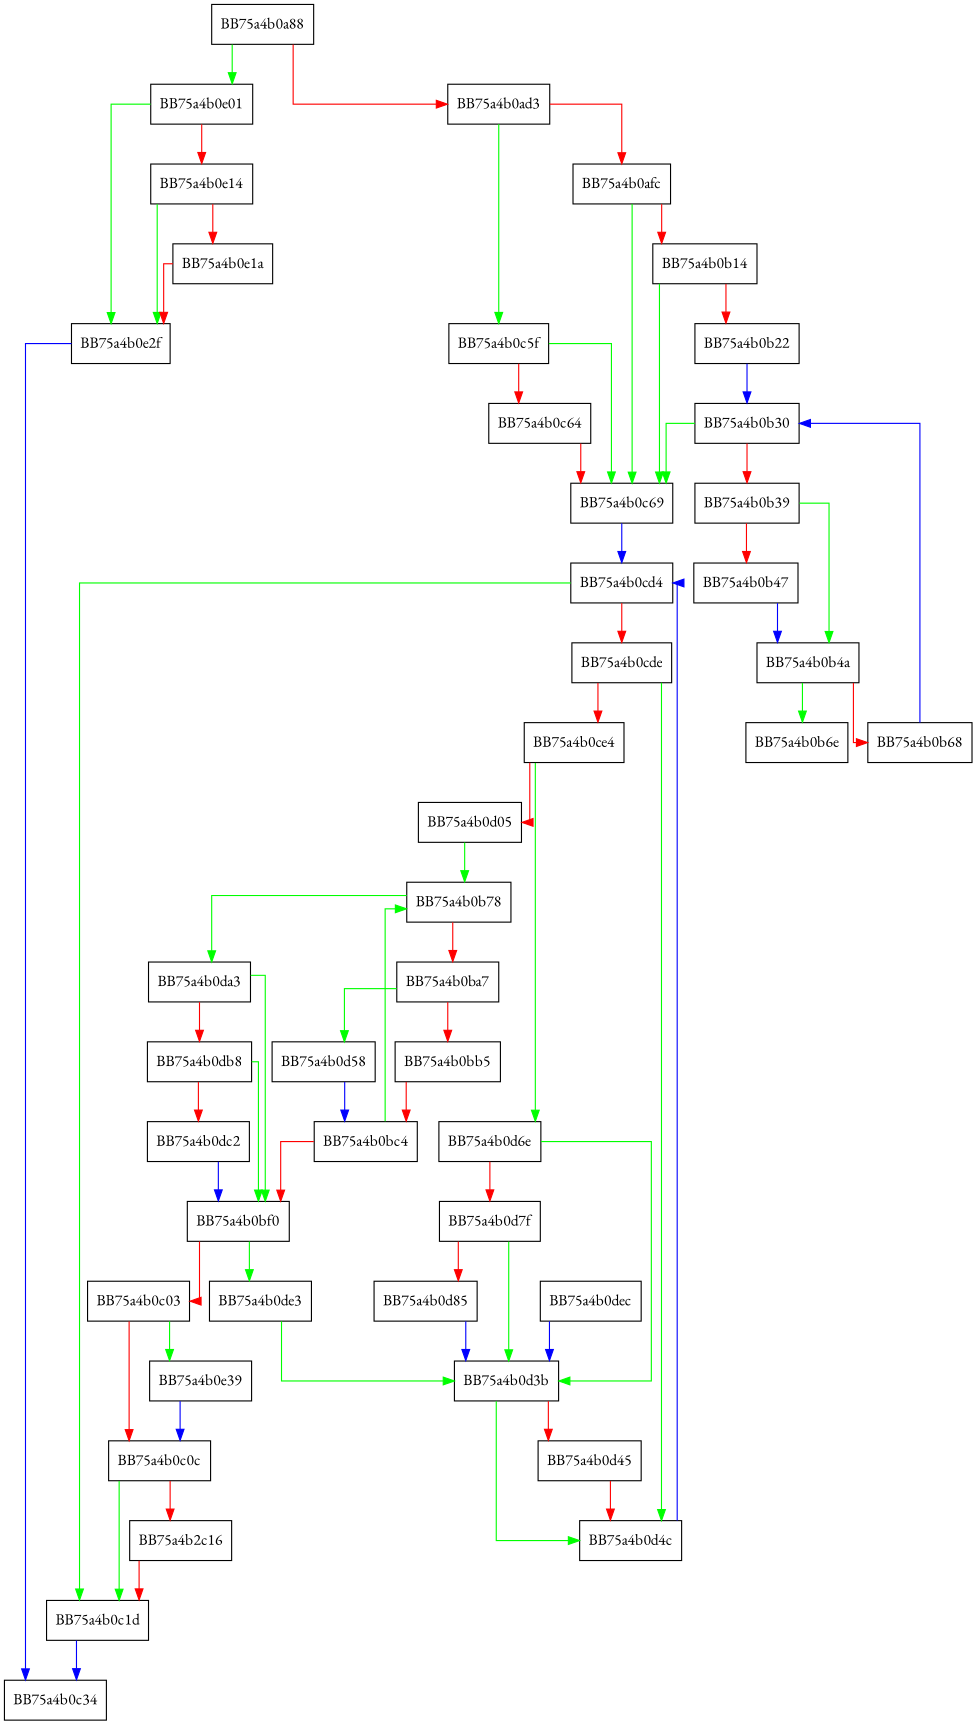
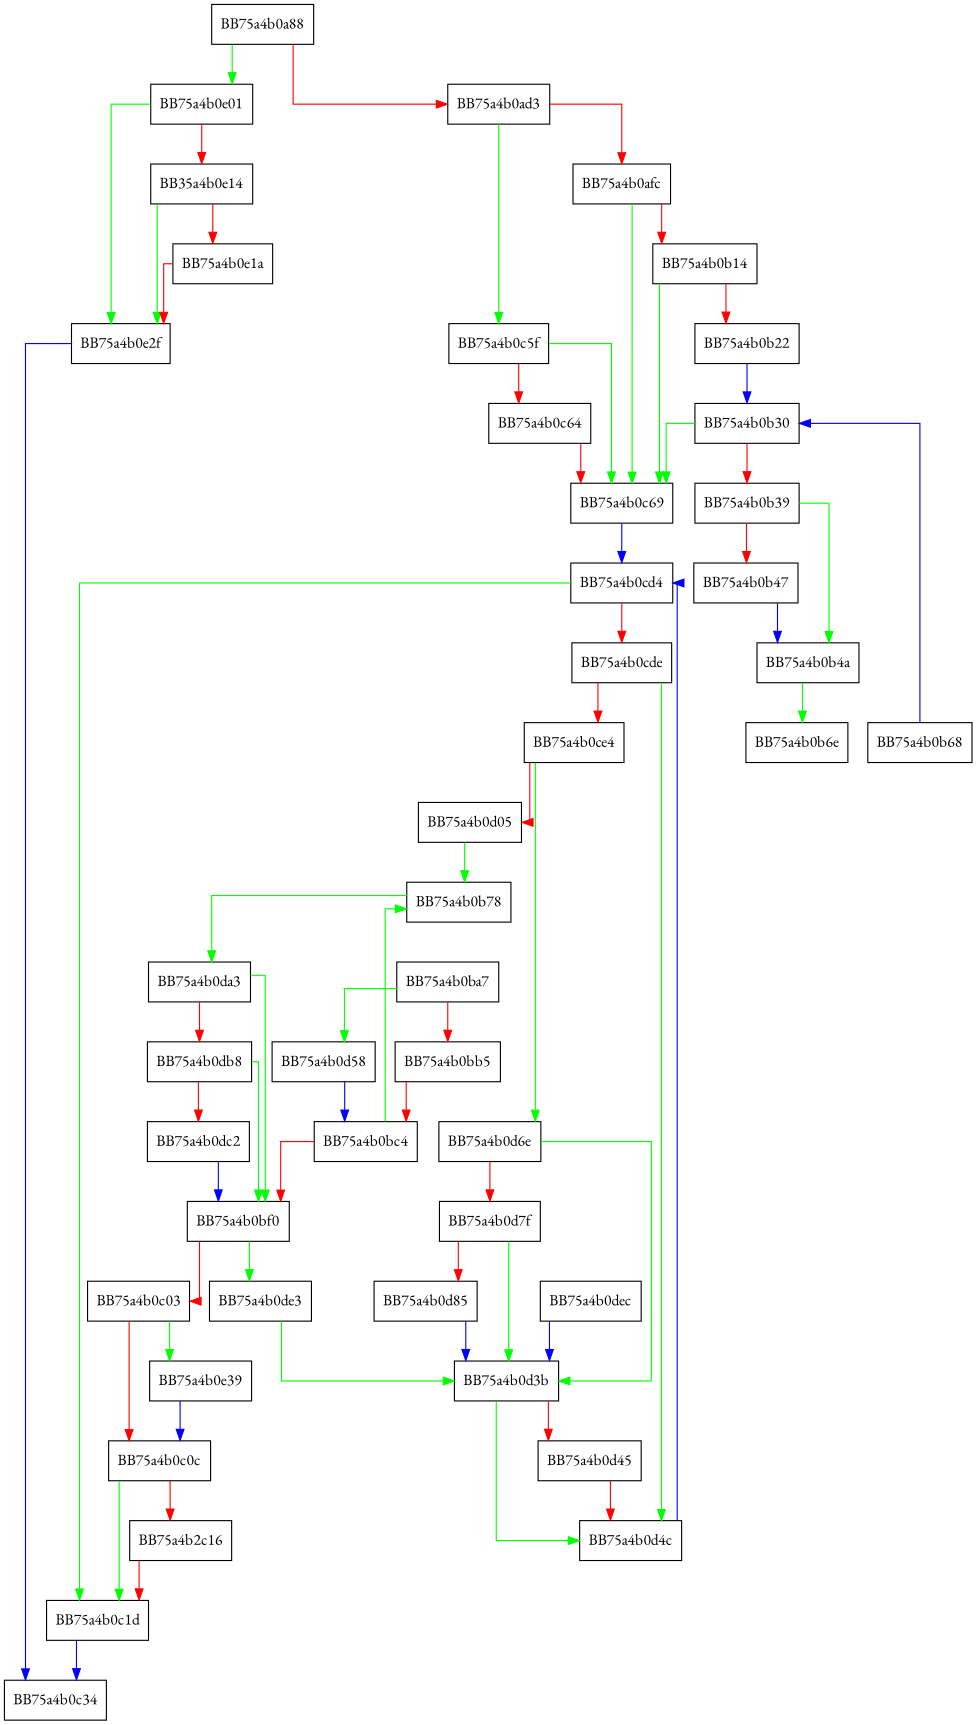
(202, 184) -> (202, 184)
(853, 714) -> none
(453, 936) -> none
